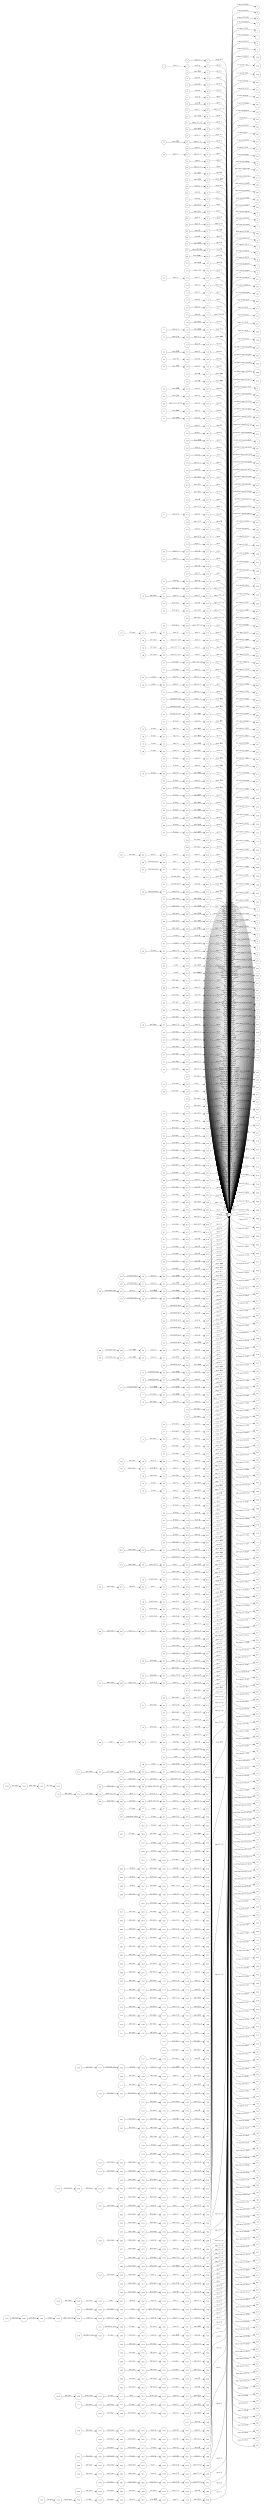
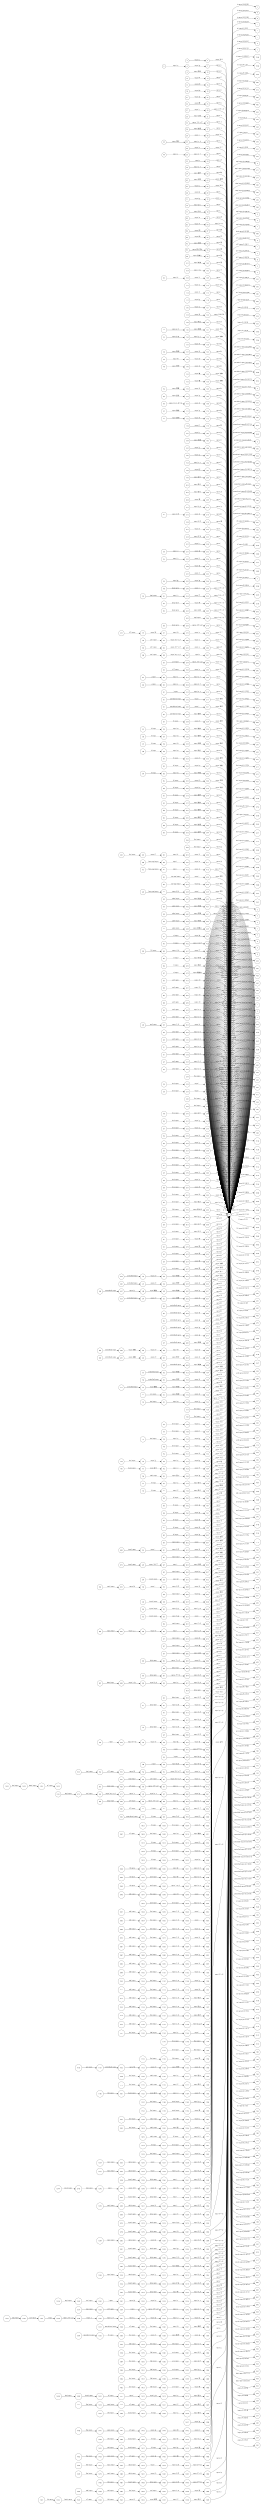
none -> (257, 1065)
